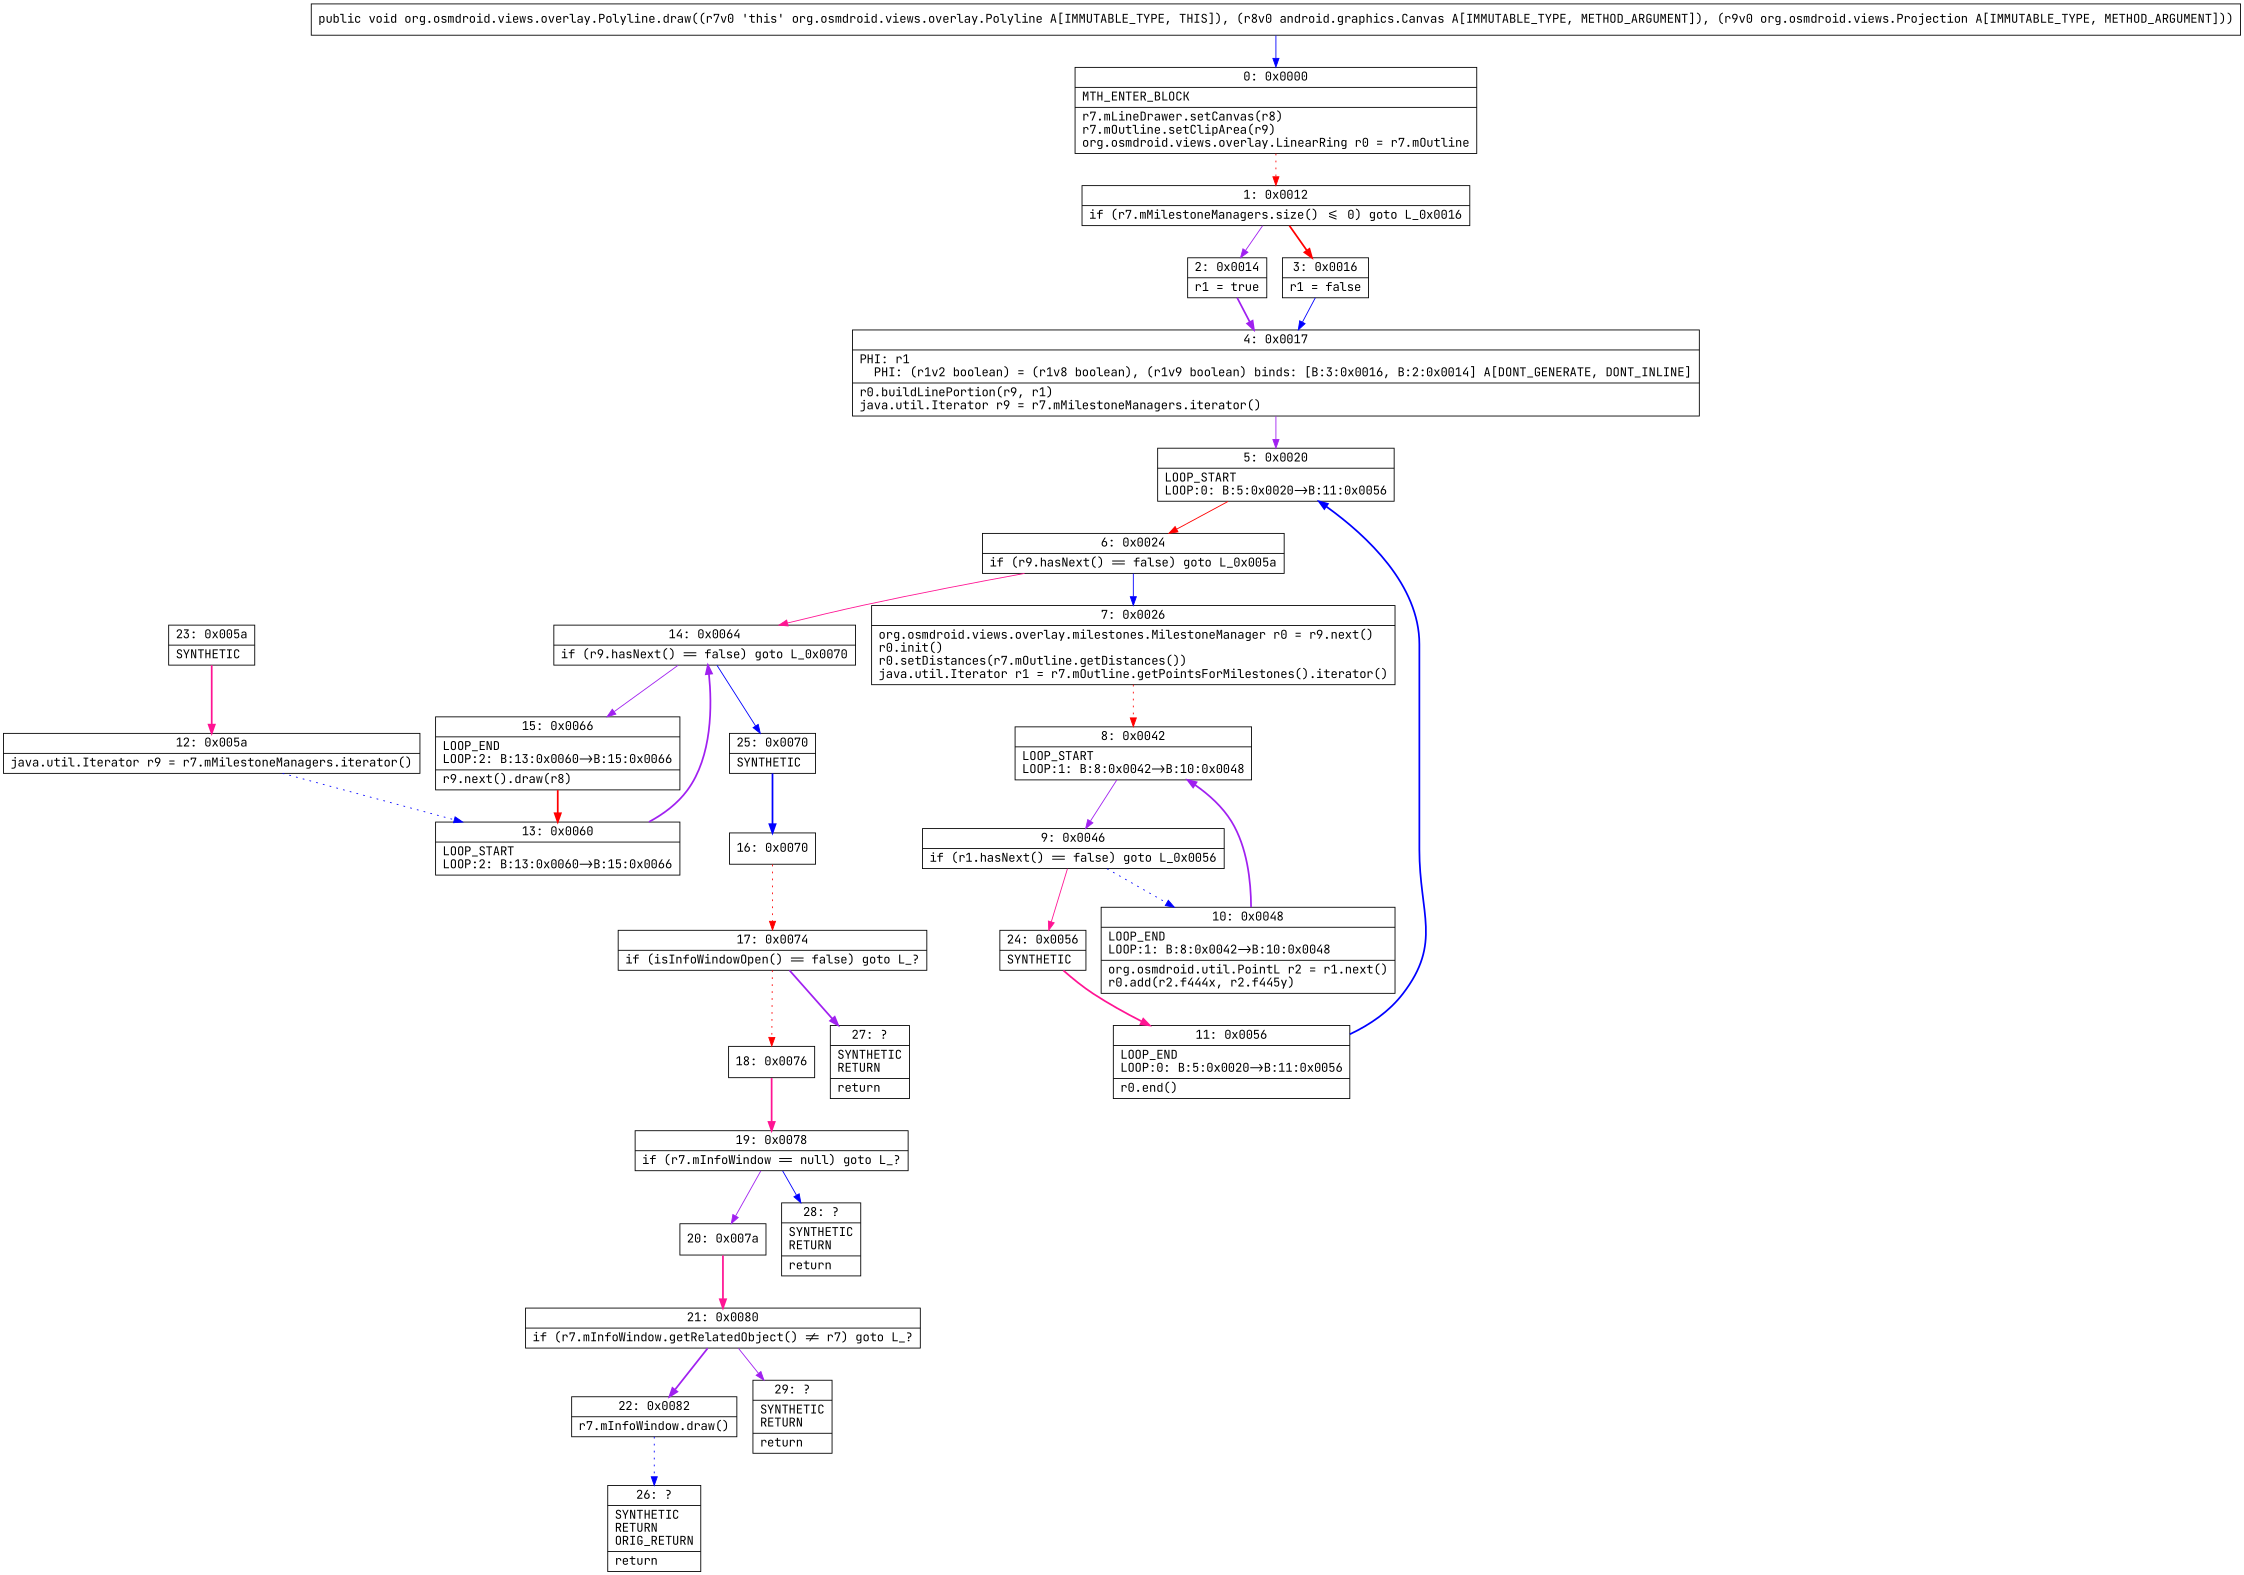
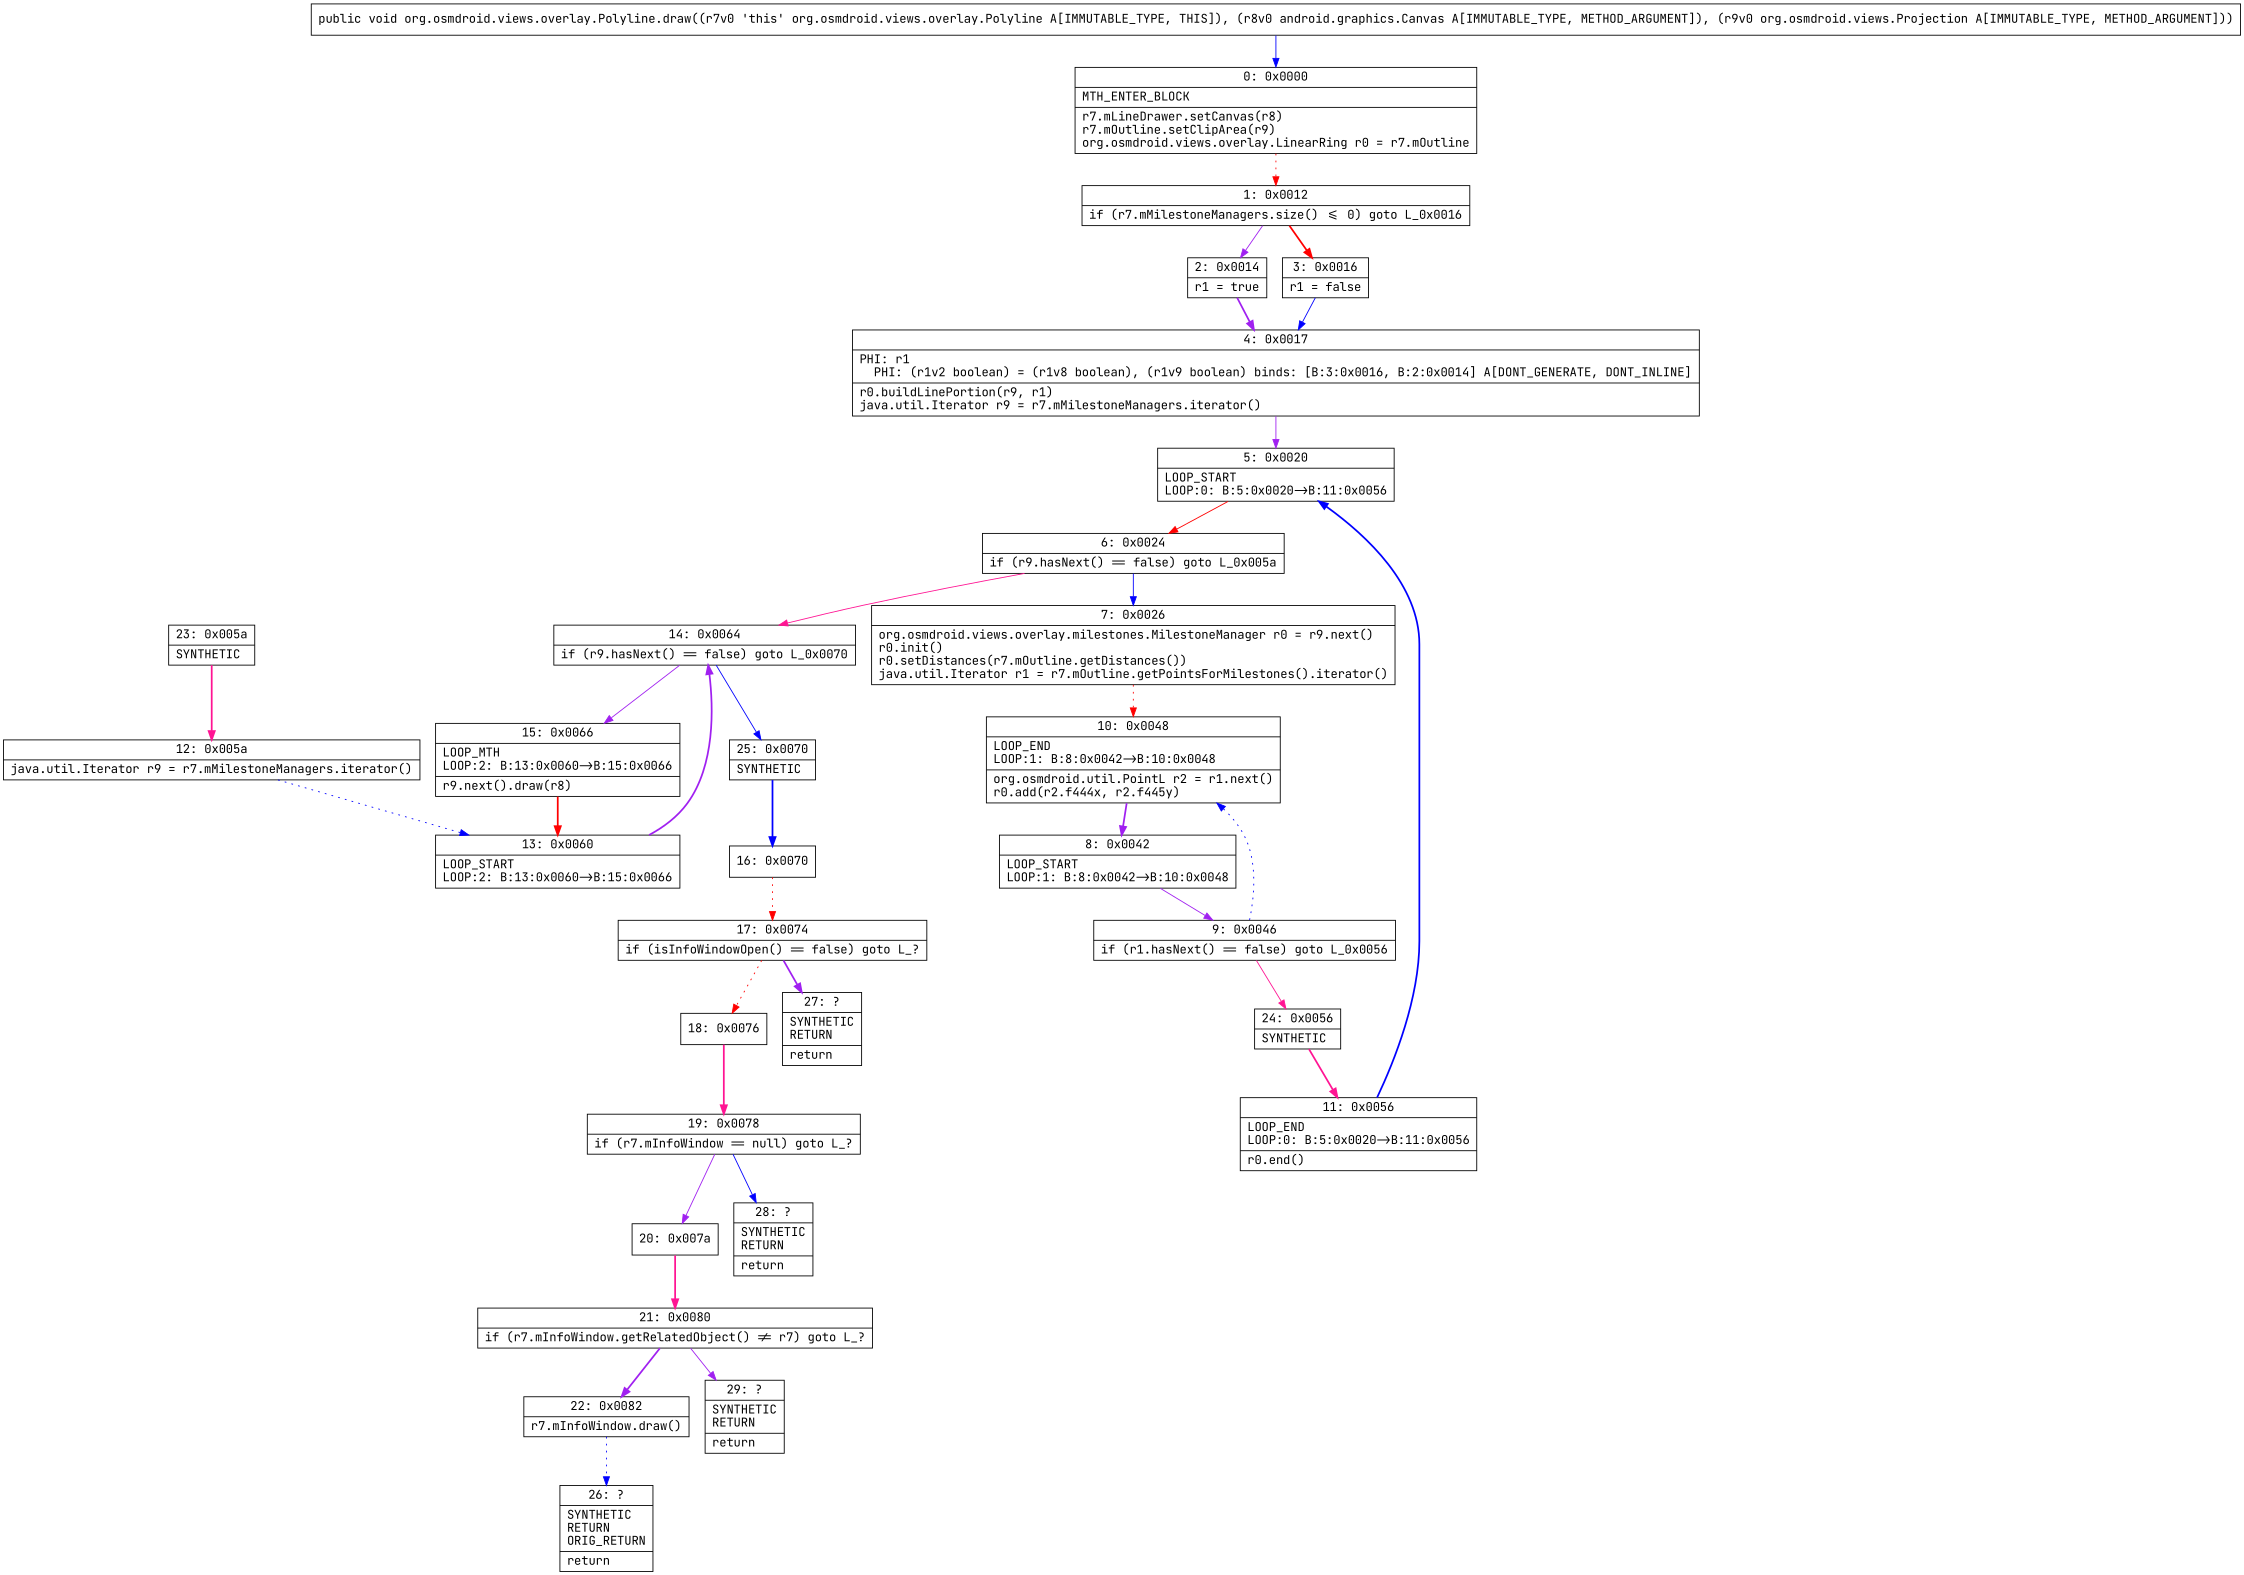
(1133, 701) -> (1133, 696)
(472, 746) -> (472, 753)
